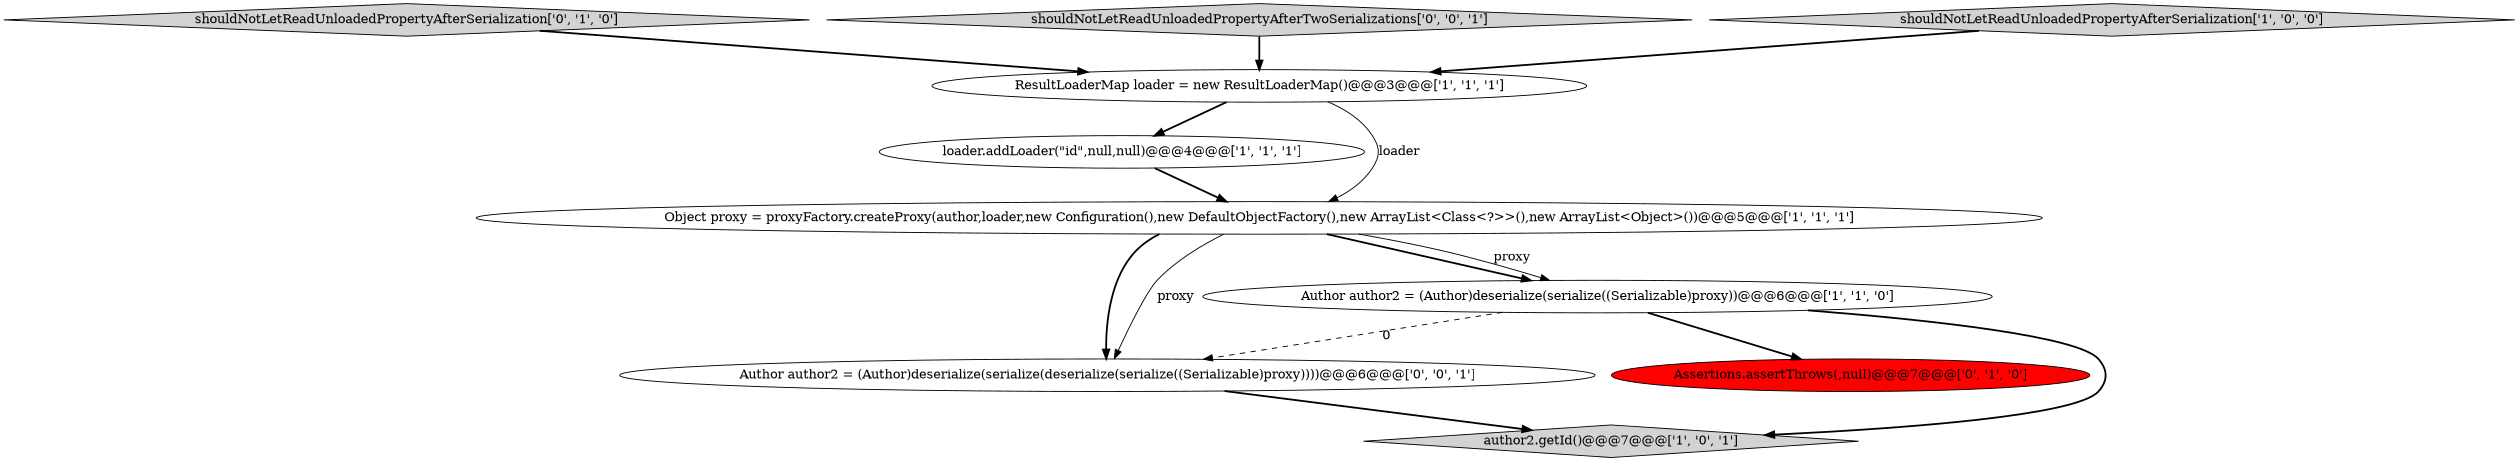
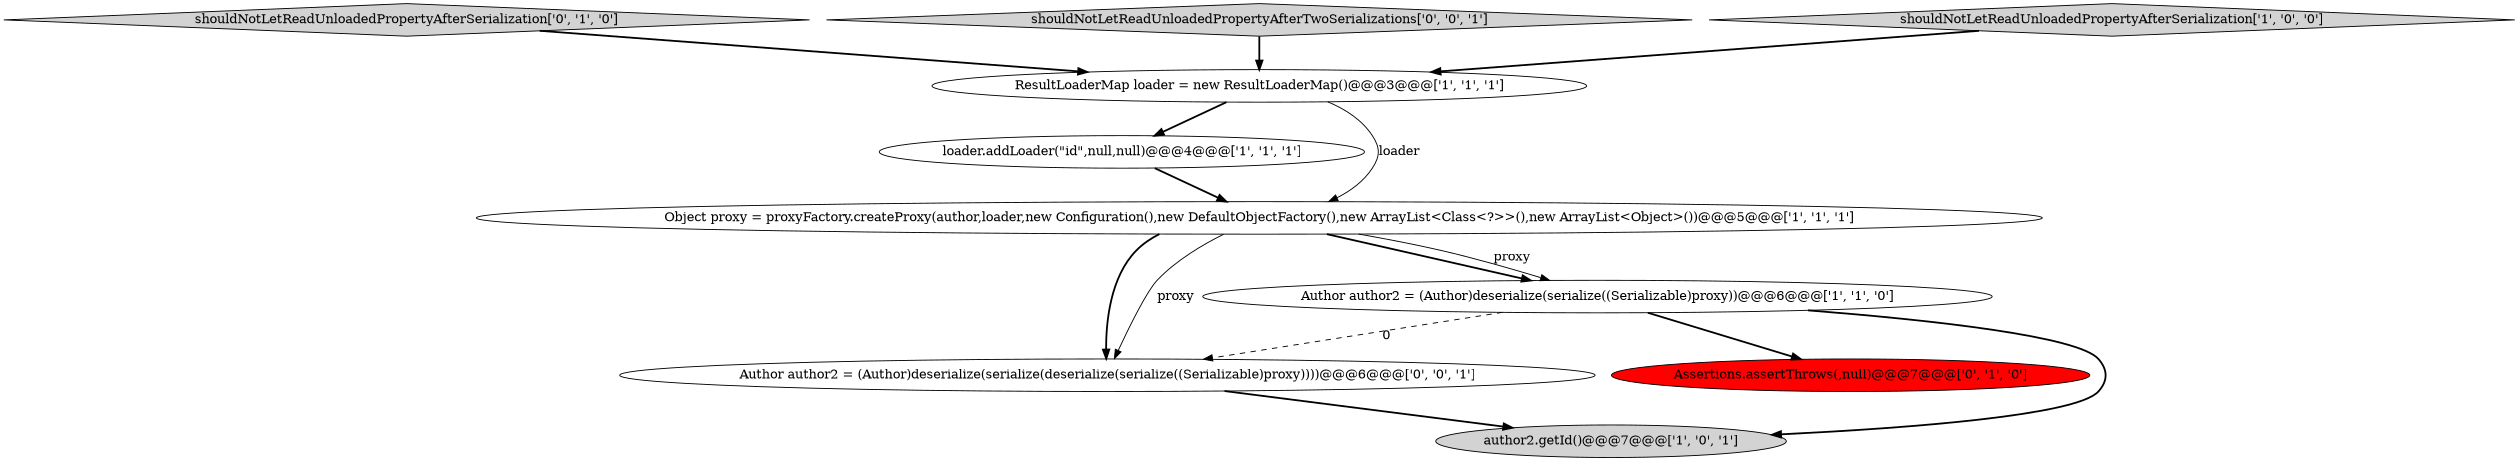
(1611, 441) -> (1611, 441)
